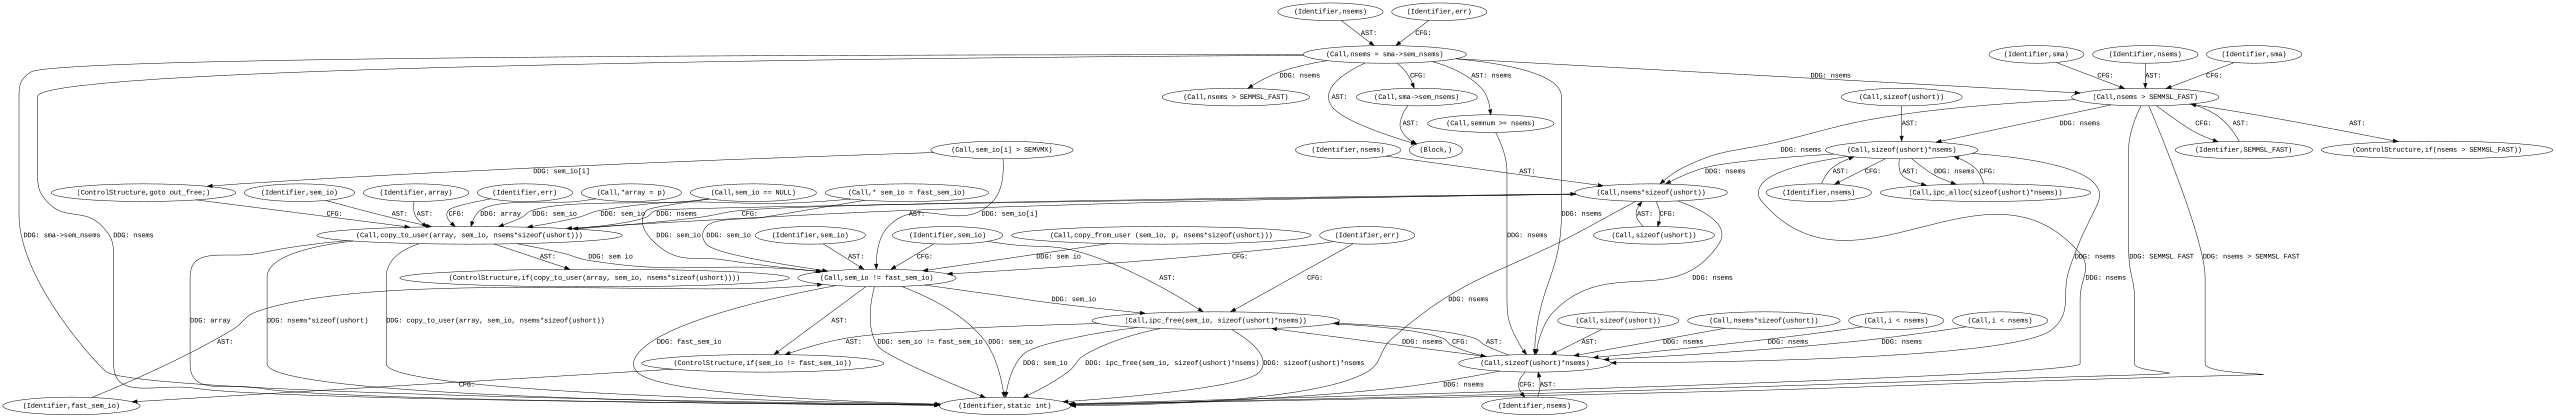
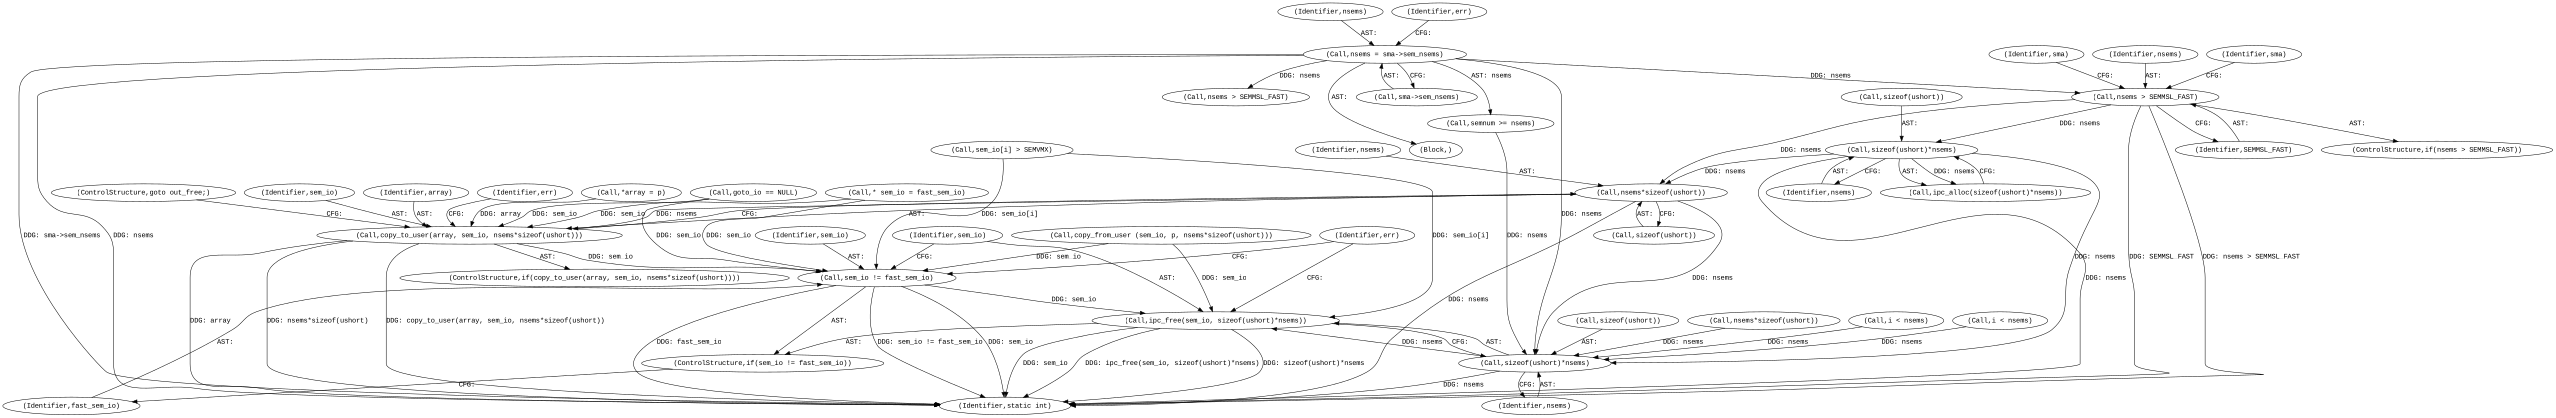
(1400, 125) -> (1384, 80)
(573, 166) -> (1350, 174)
(753, 193) -> (753, 193)
none -> (1195, 274)
